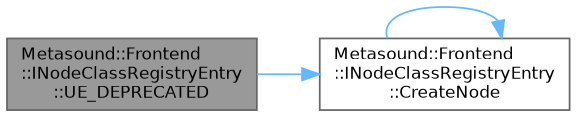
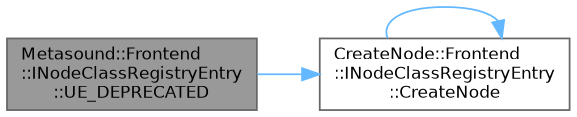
(445, 74) -> (445, 74)
